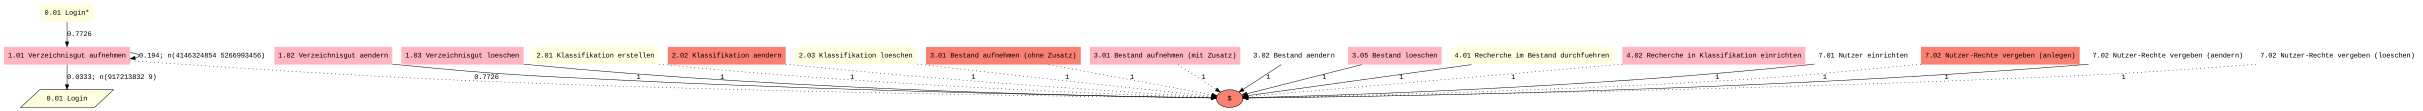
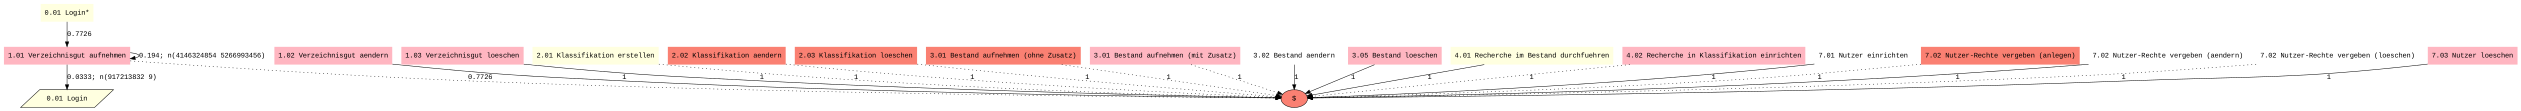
(856, 56) -> (856, 56)
none -> (2473, 56)
